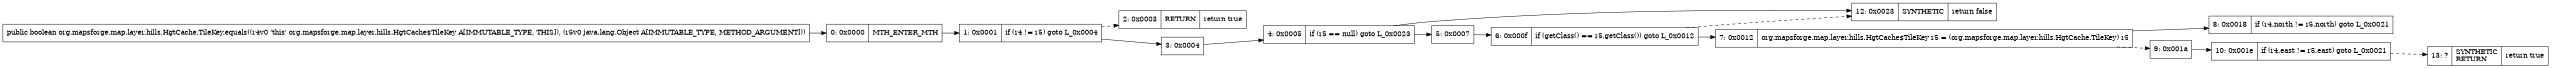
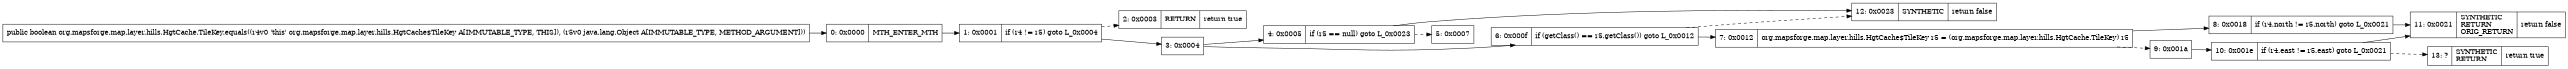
none -> (2488, 25)
(1421, 34) -> (1421, 34)
(1480, 35) -> (1357, 50)
